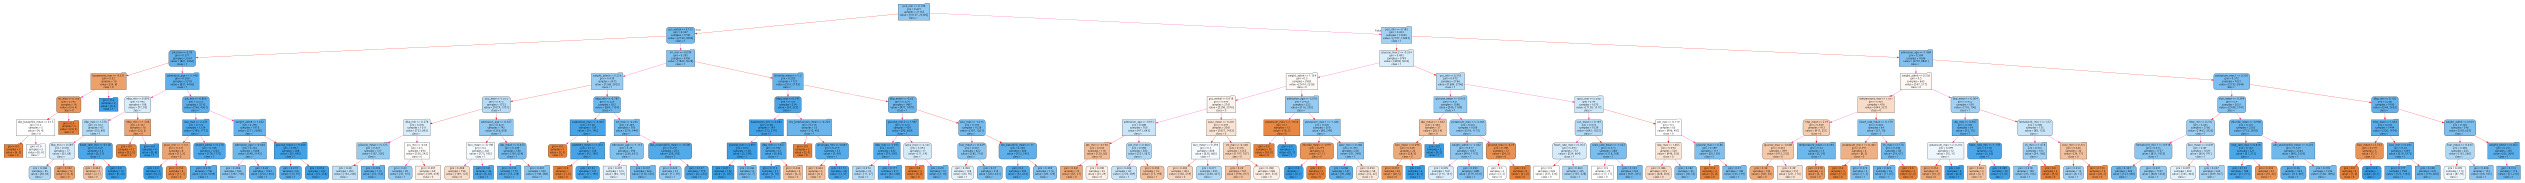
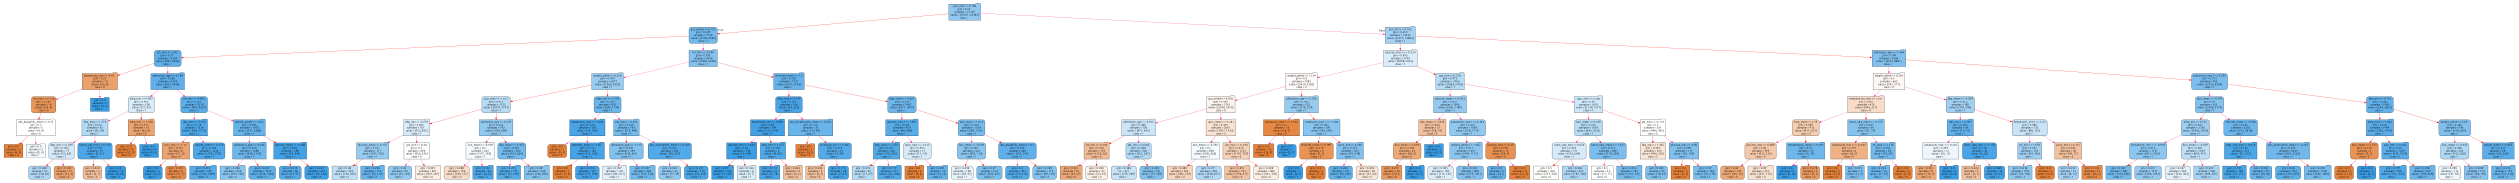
(69, 128) -> none
(747, 173) -> (747, 173)
(1124, 173) -> (1124, 173)
(1152, 173) -> (1152, 173)
(1180, 173) -> (1180, 173)
(1497, 173) -> (1497, 173)
(1659, 173) -> none
none -> (1787, 173)
(2050, 173) -> (2045, 173)
(2124, 173) -> (2118, 173)
(2266, 173) -> (2261, 173)
